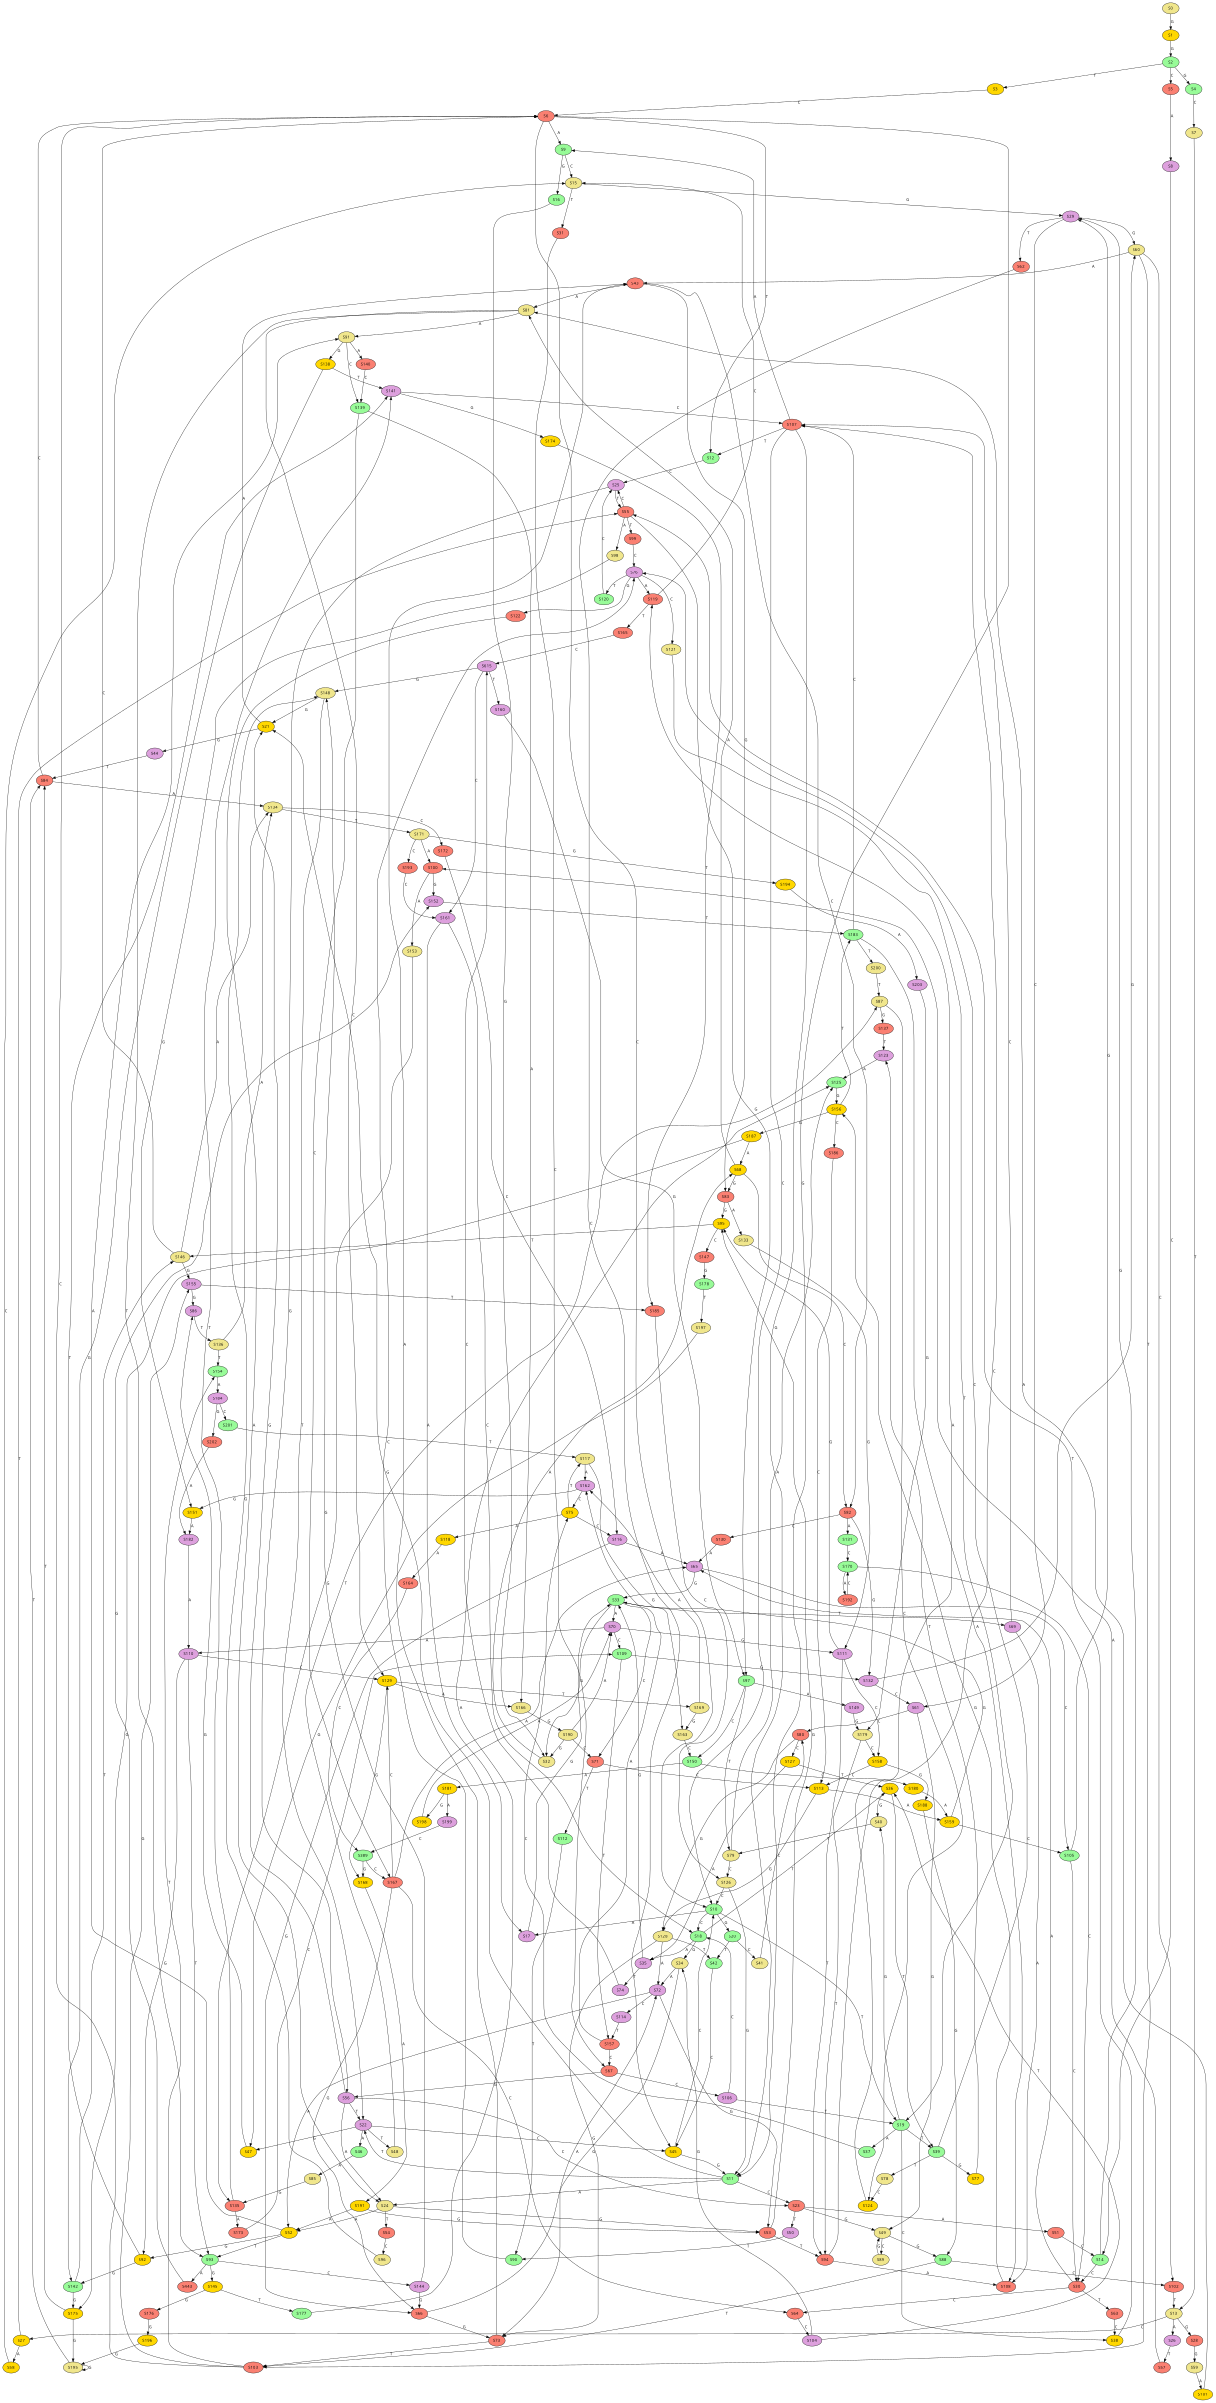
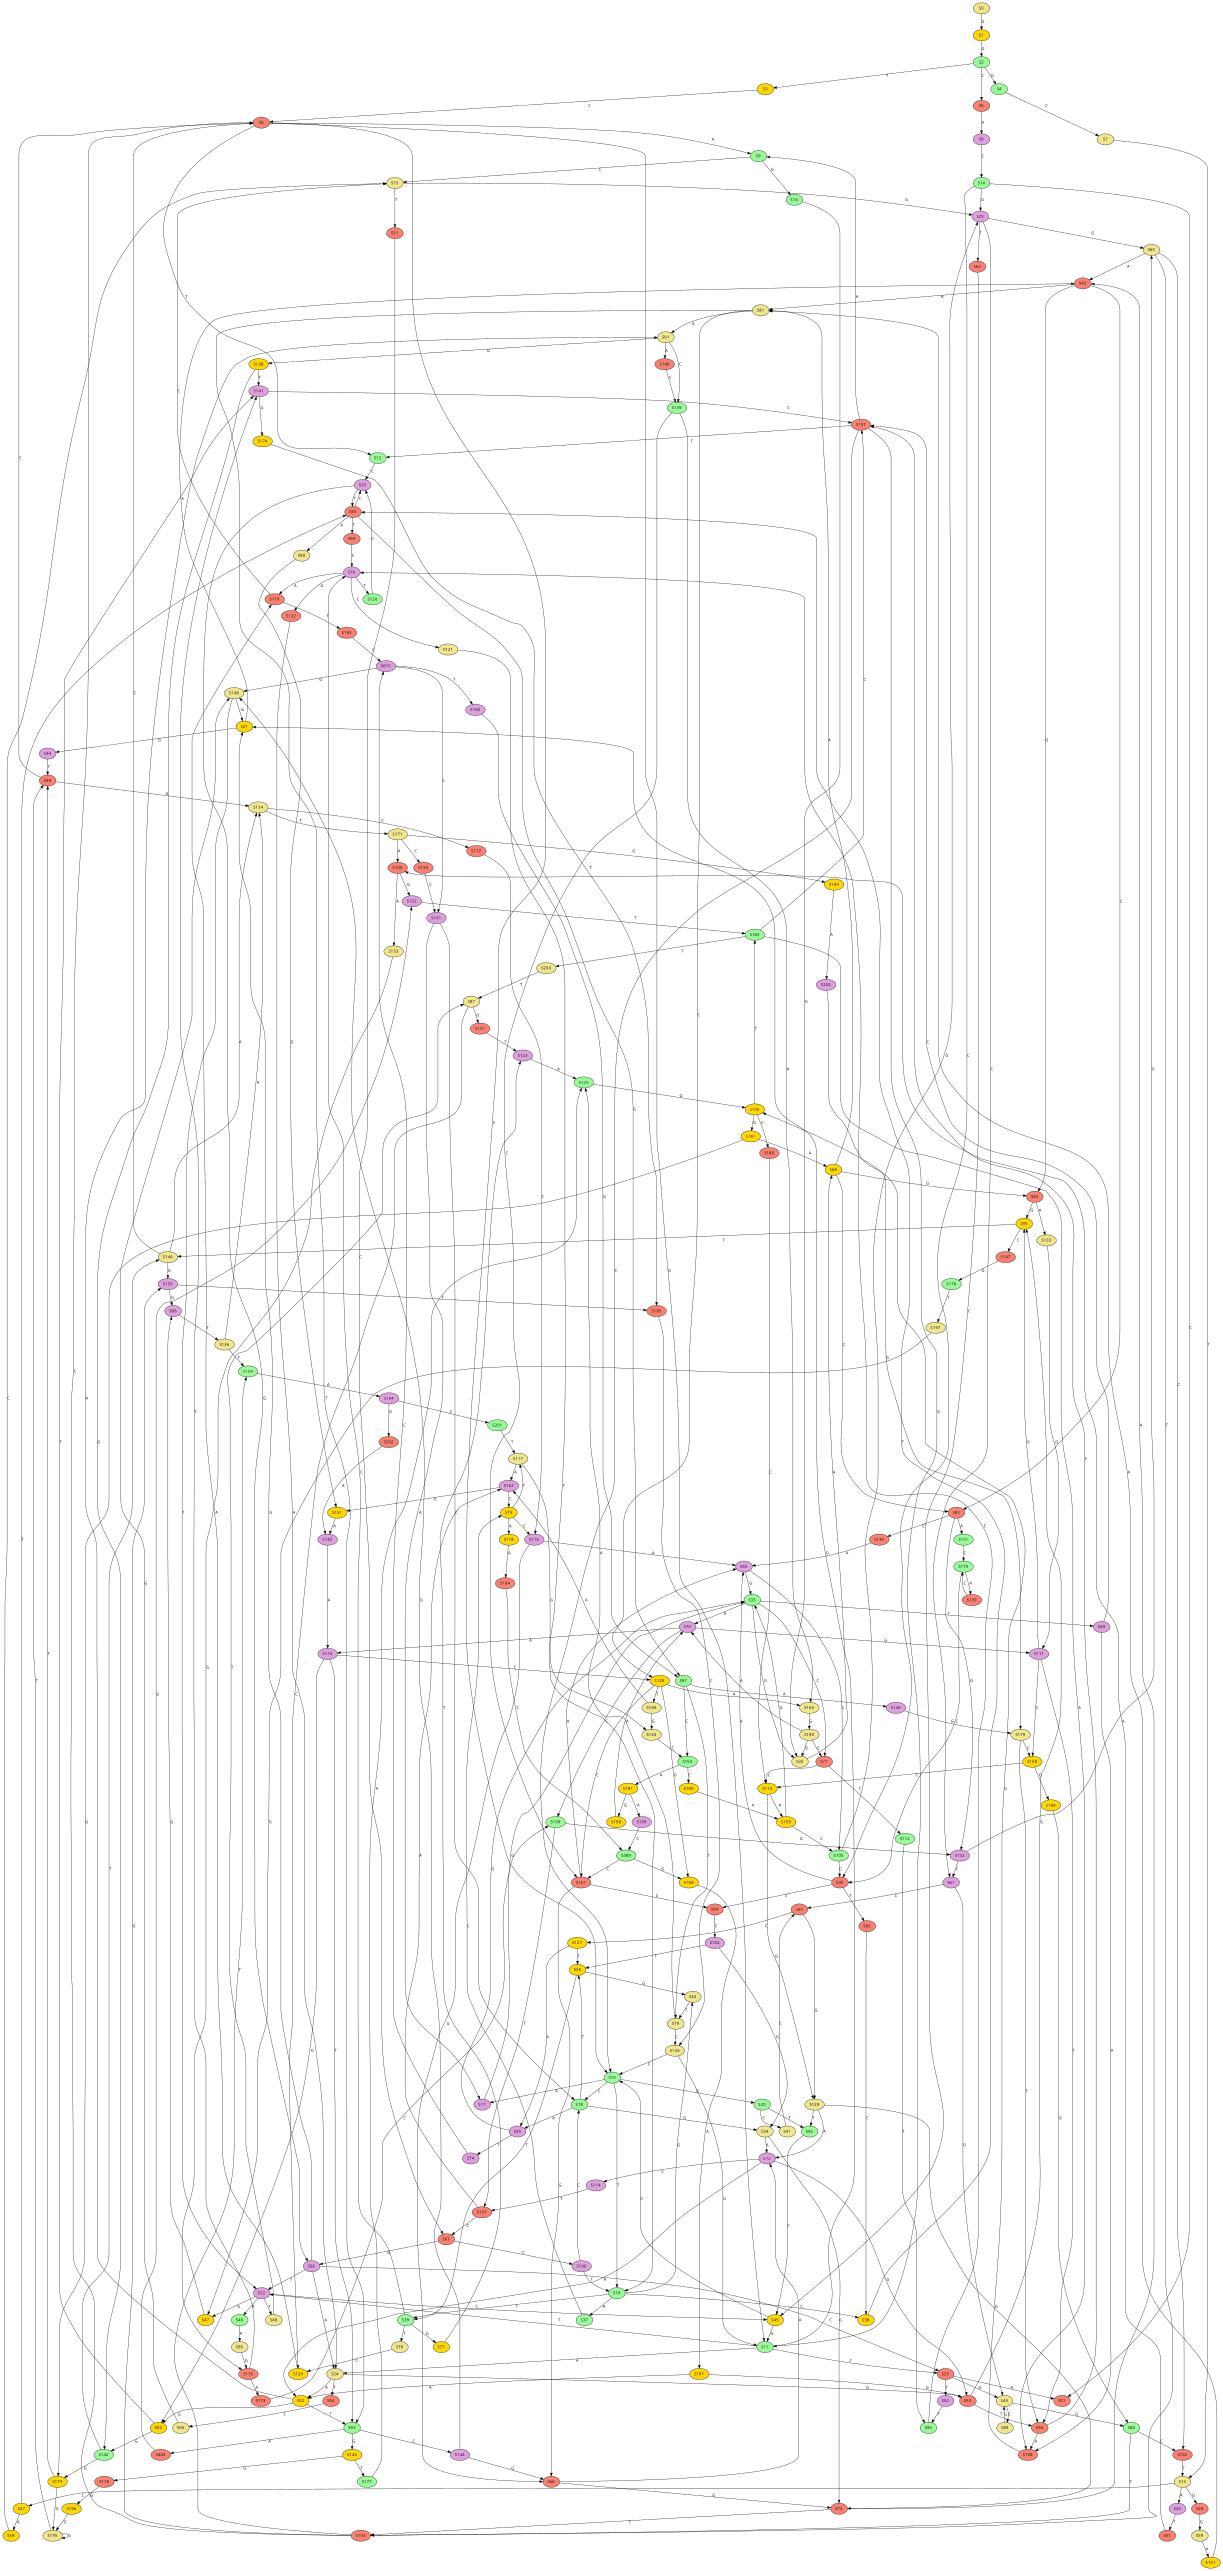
(390, 1783) -> (597, 1771)
(1077, 2245) -> (1189, 1226)
